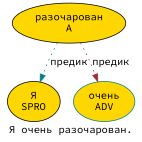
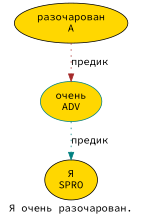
(49, 59) -> (71, 137)
